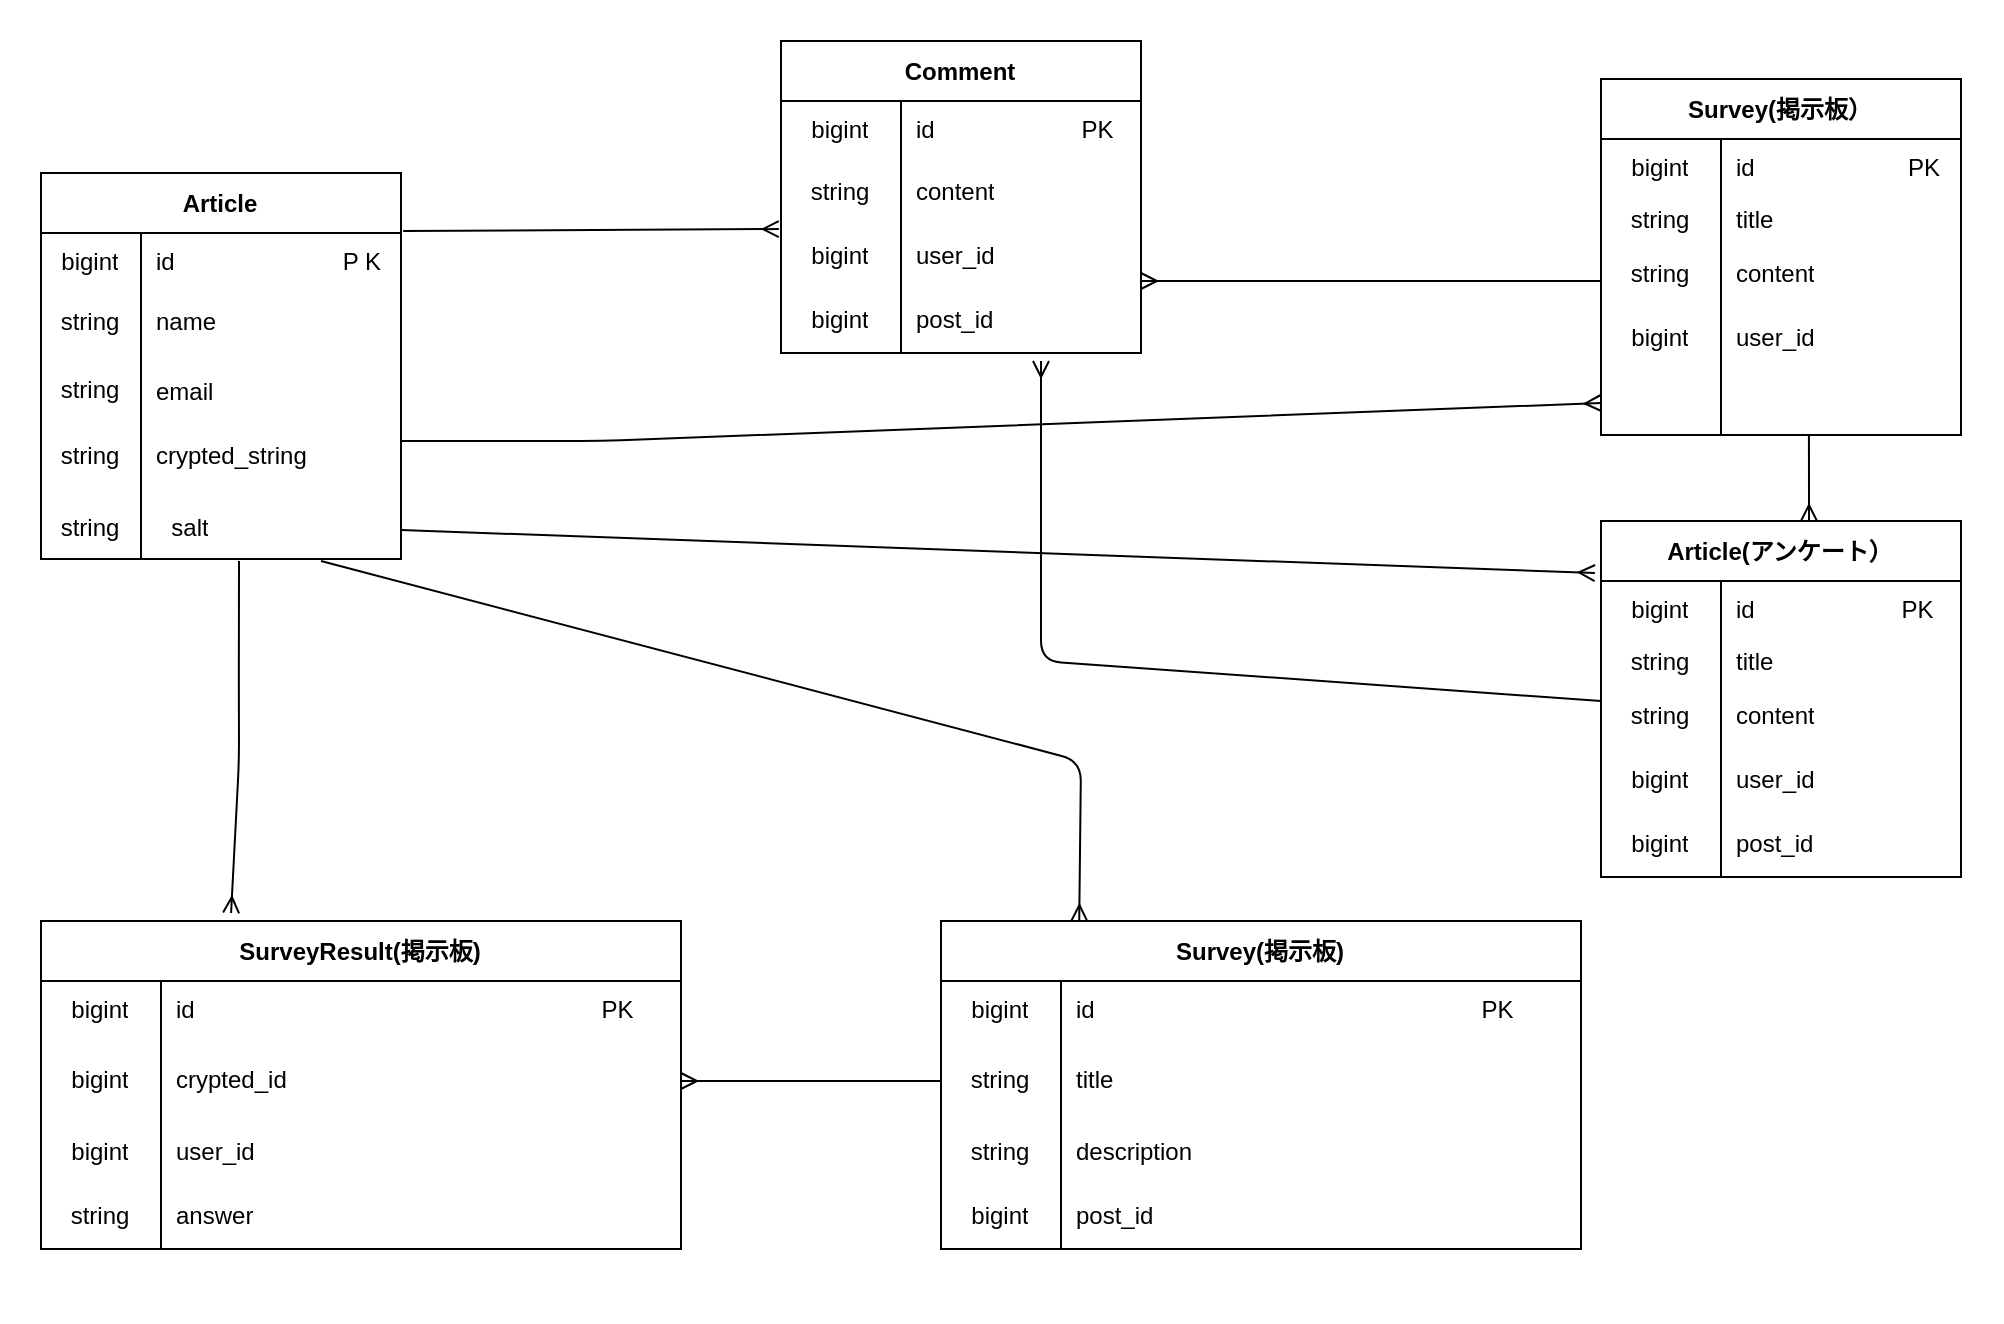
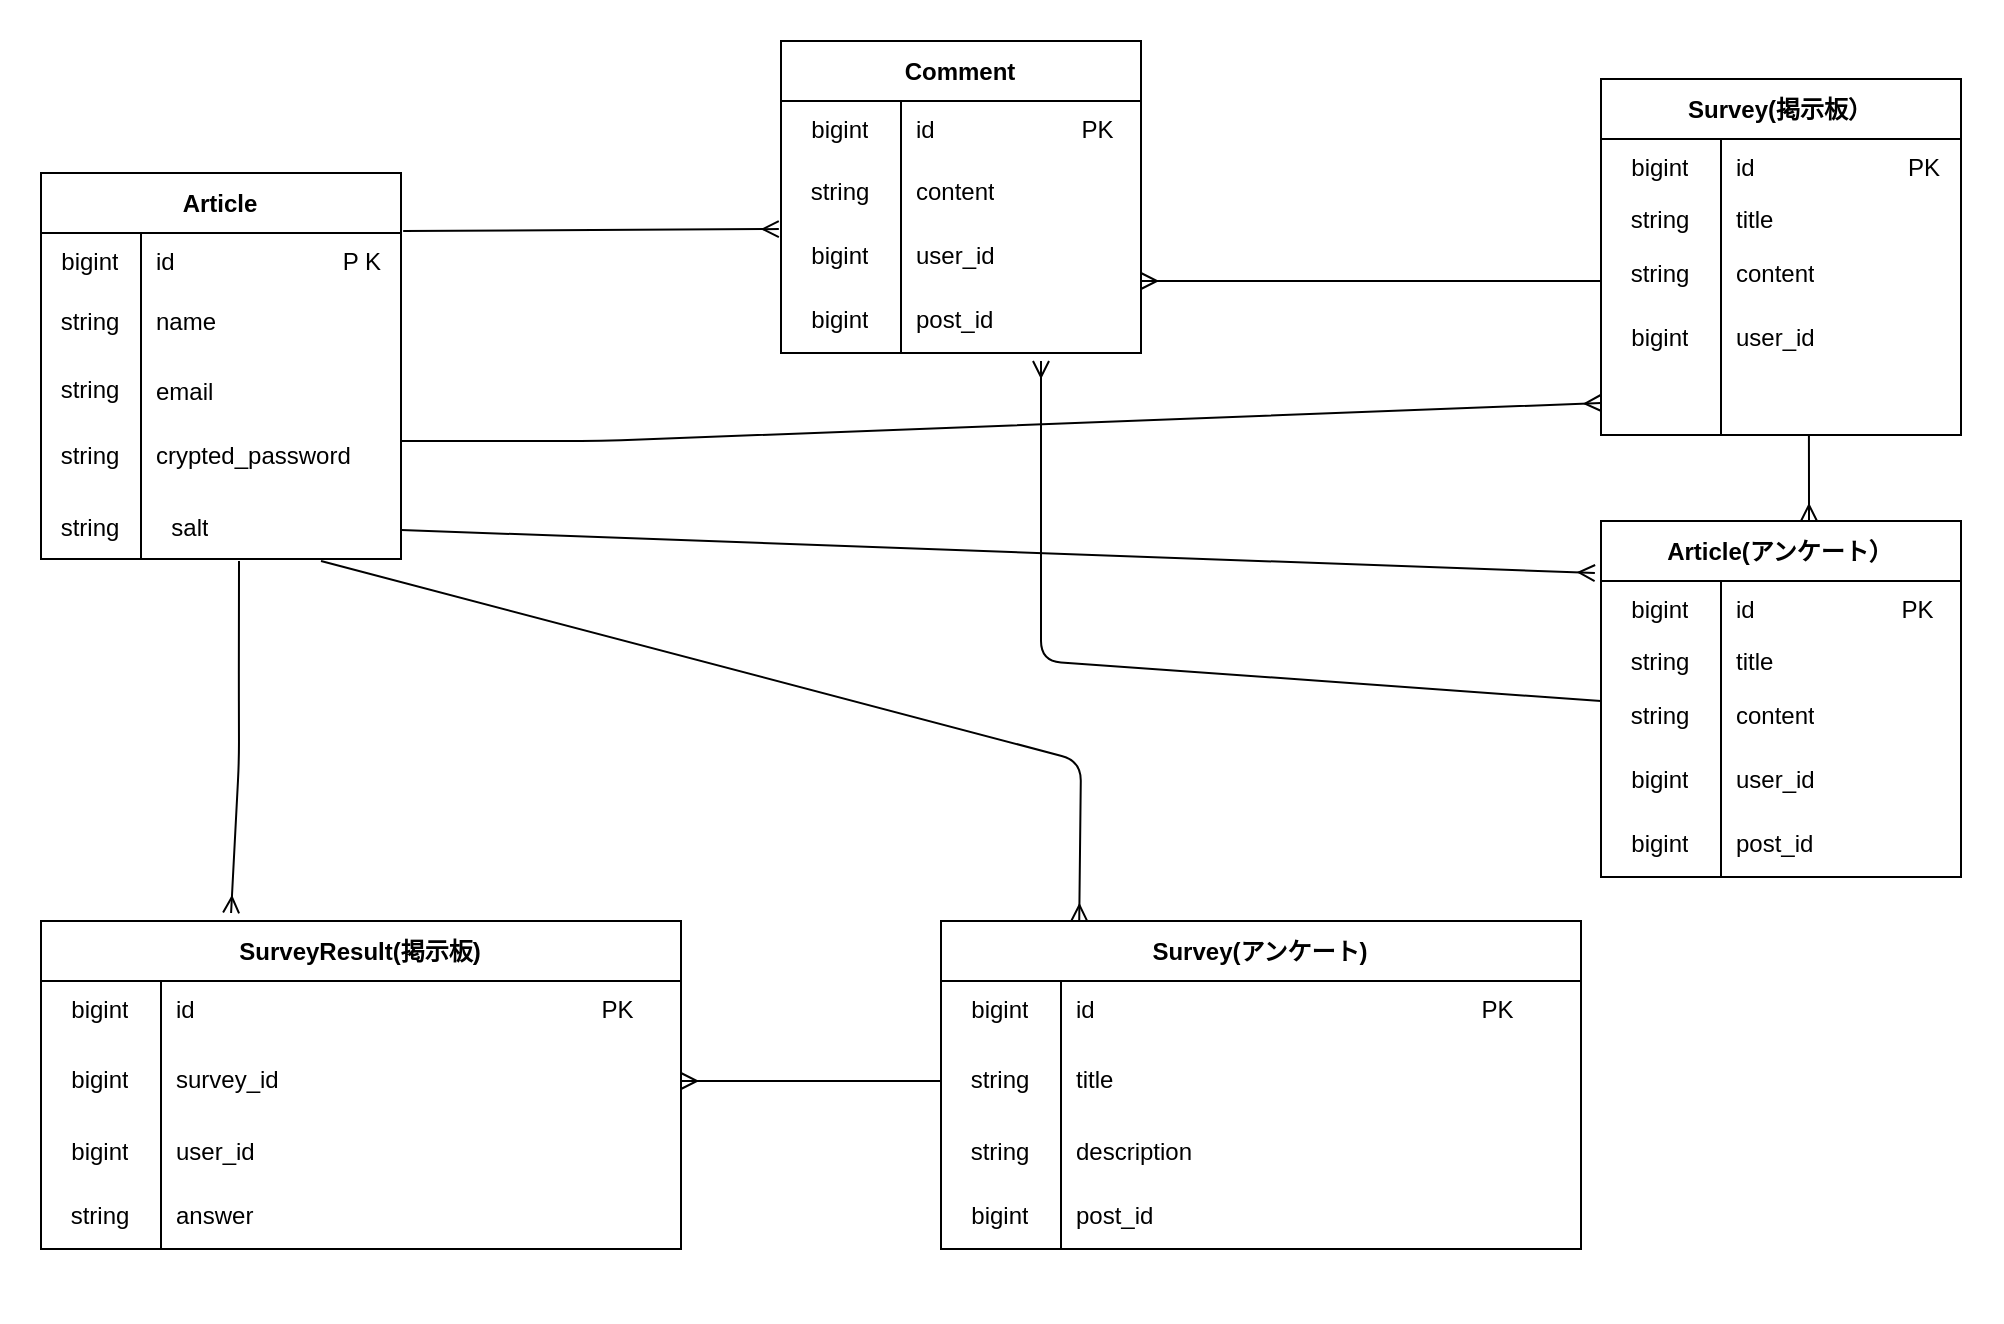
(248, 457) -> (265, 457)
(1260, 952) -> (1260, 952)
(241, 1081) -> (234, 1081)
